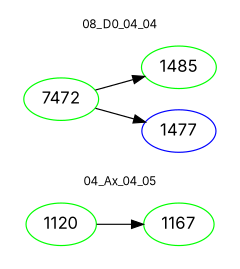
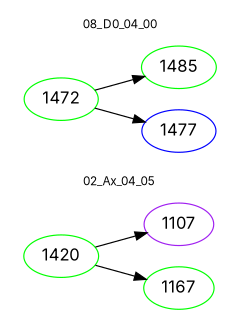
(120, 25) -> (120, 25)
(61, 99) -> (61, 99)
(120, 182) -> (119, 182)
(61, 224) -> (61, 256)
none -> (179, 224)
